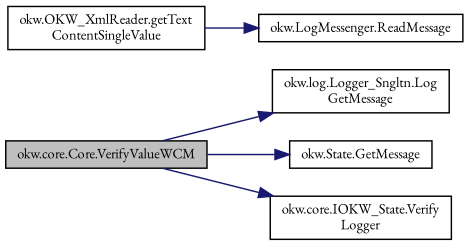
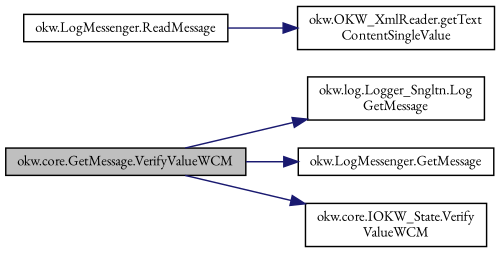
(225, 28) -> (255, 28)
(106, 155) -> (126, 162)
(361, 155) -> (396, 162)
(361, 218) -> (396, 225)
